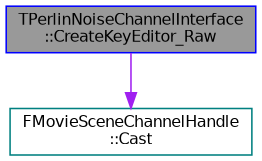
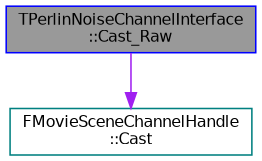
(131, 29) -> (131, 29)
